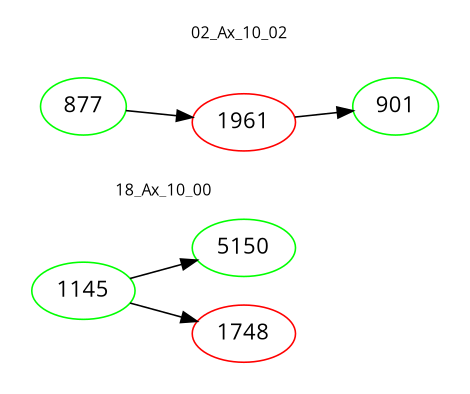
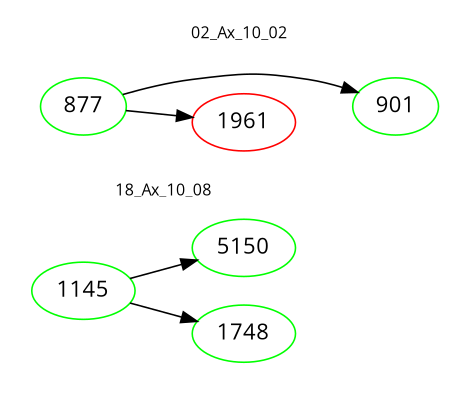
(316, 115) -> (232, 75)
(164, 191) -> (164, 191)
(244, 334) -> (244, 334)
